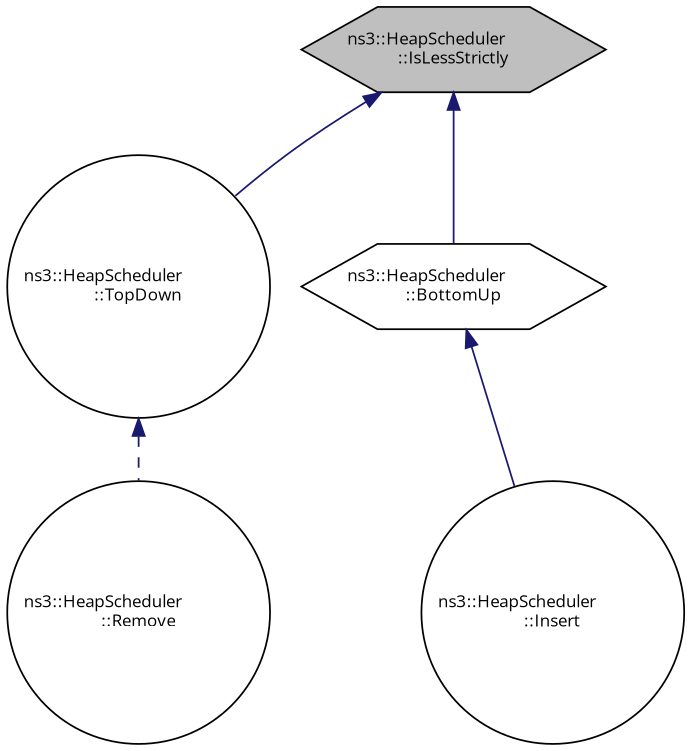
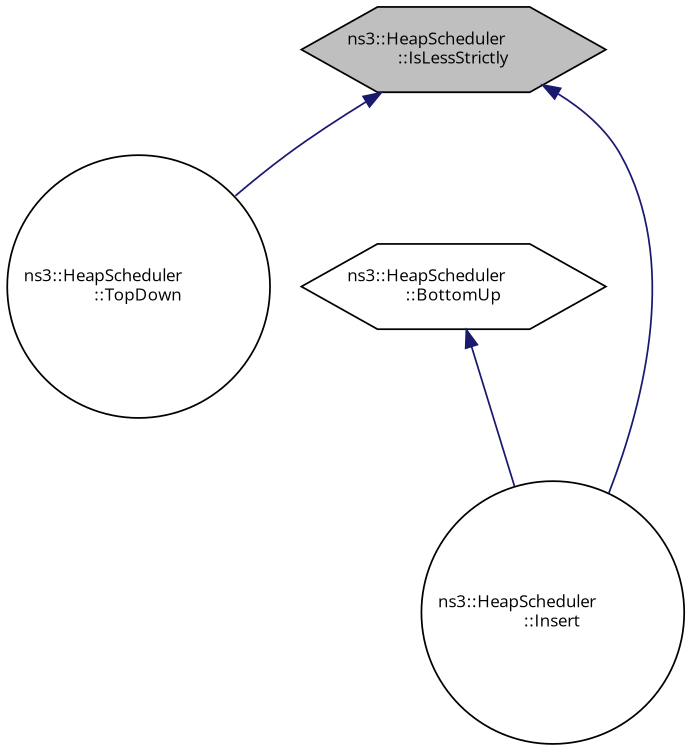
(454, 177) -> (652, 280)
(139, 613) -> none
